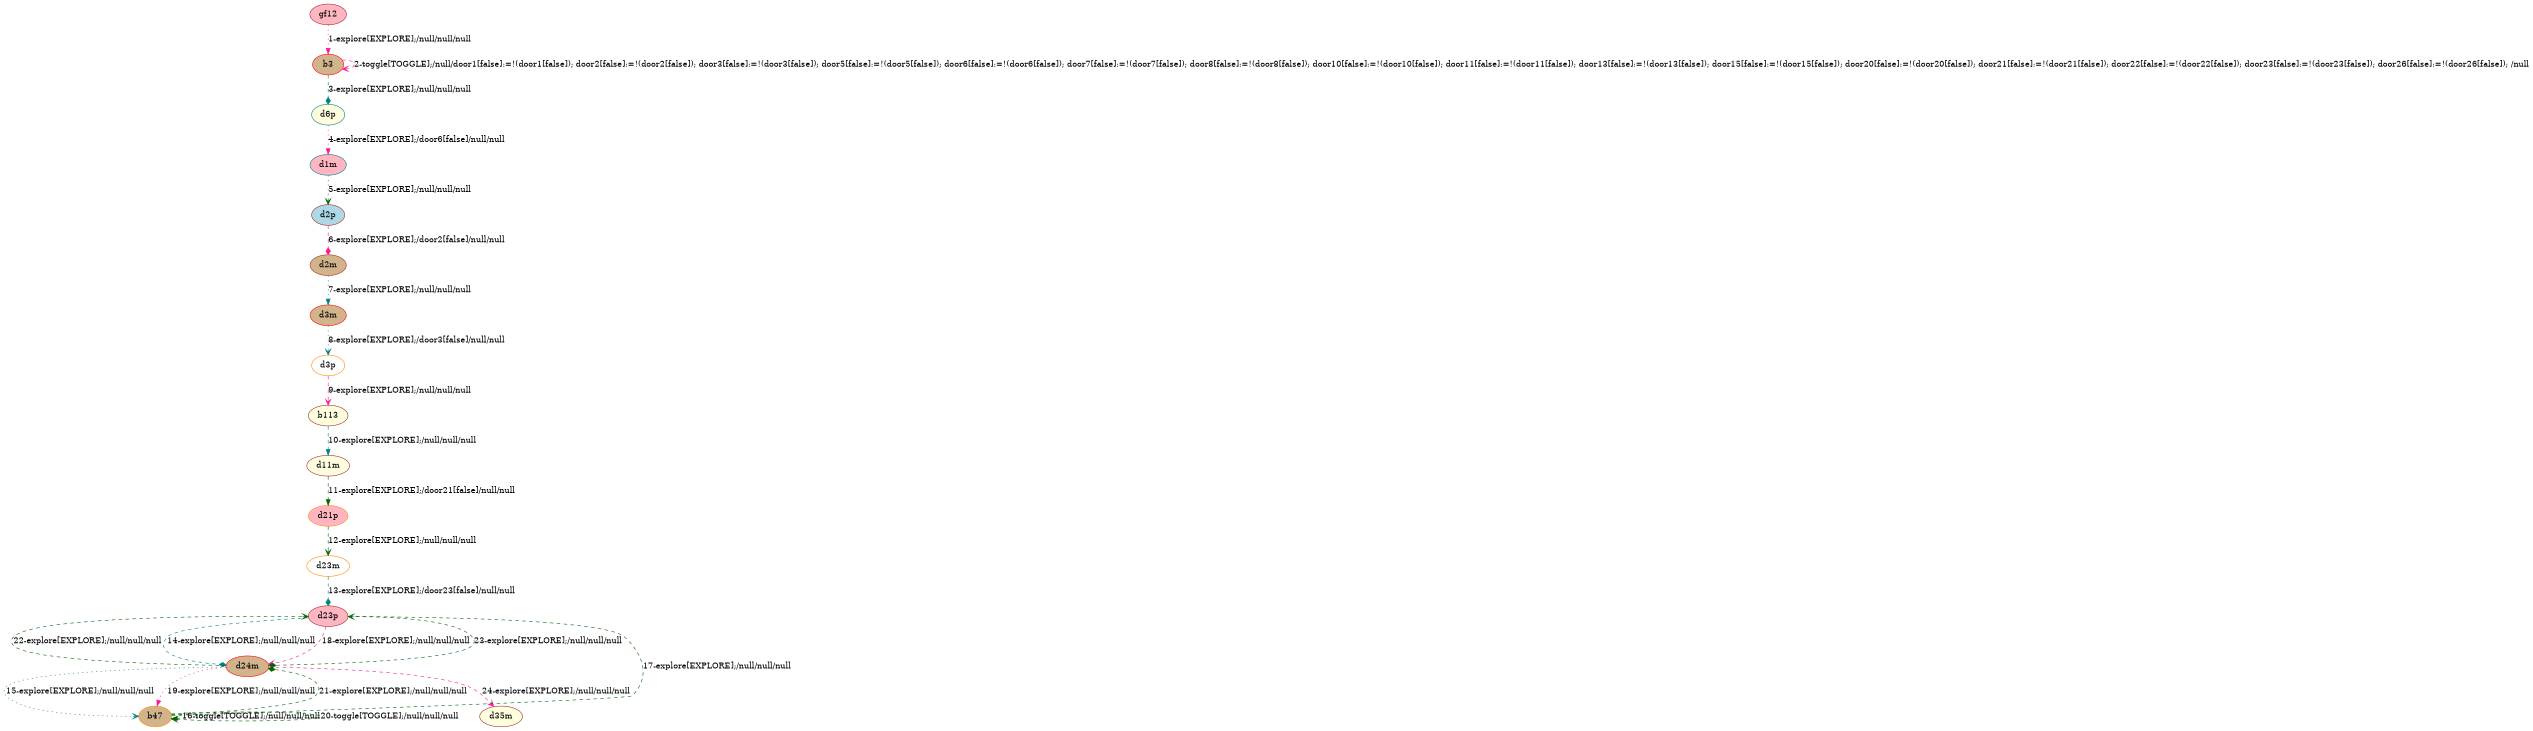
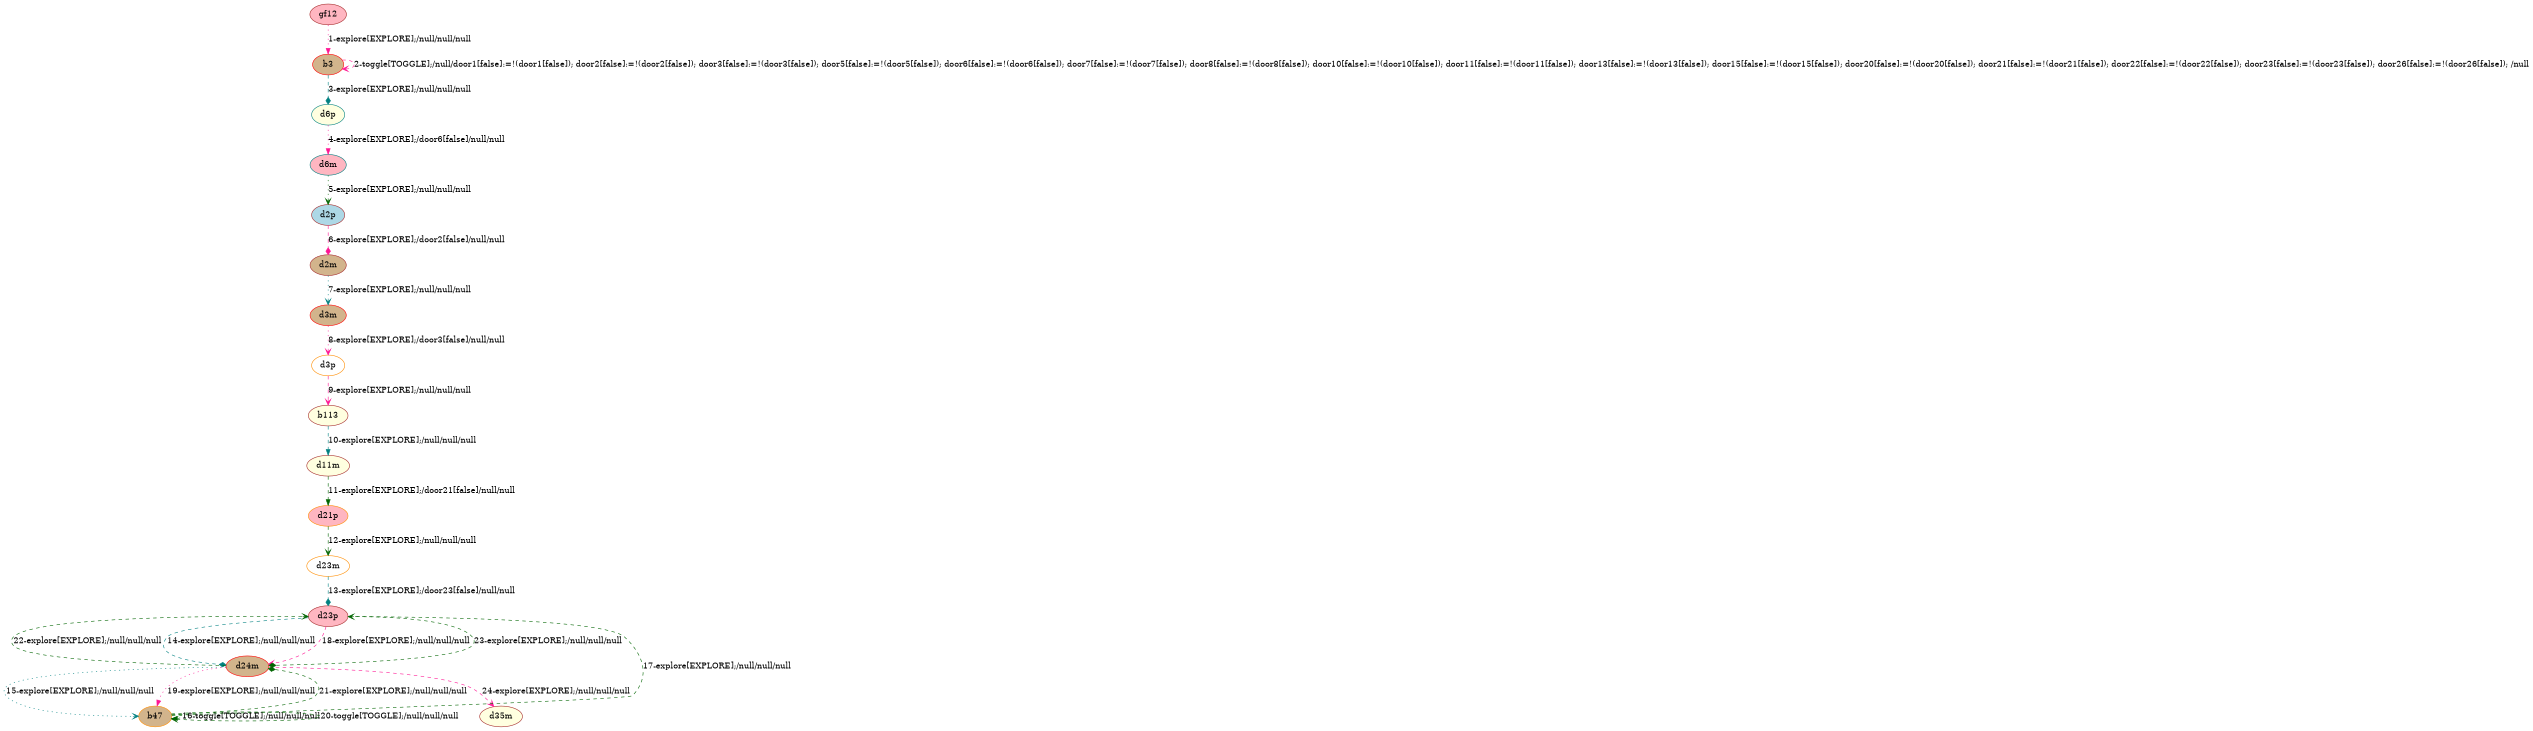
(328, 165) -> (328, 165)
(328, 287) -> (328, 287)
(328, 337) -> (328, 337)
